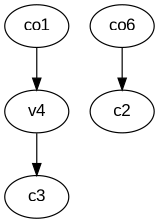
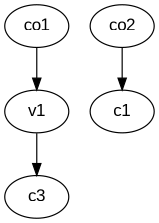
(122, 26) -> (122, 26)
(37, 111) -> (37, 111)
(122, 111) -> (122, 111)
